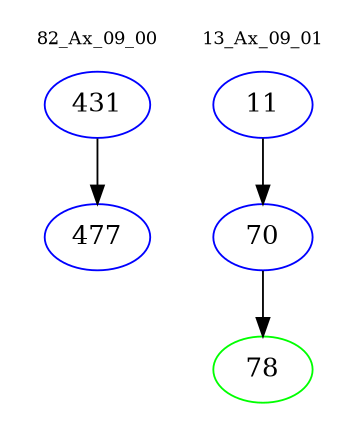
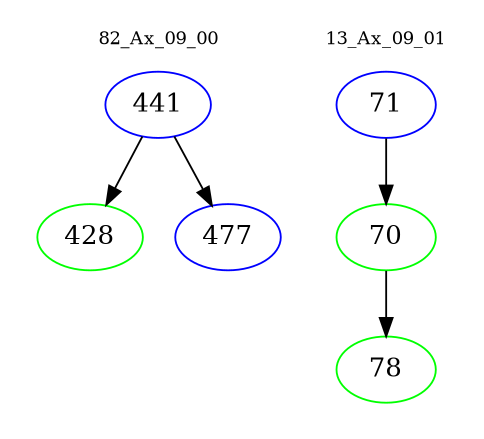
(97, 105) -> (158, 105)
(263, 105) -> (386, 105)
none -> (90, 237)
(263, 237) -> (386, 237)
